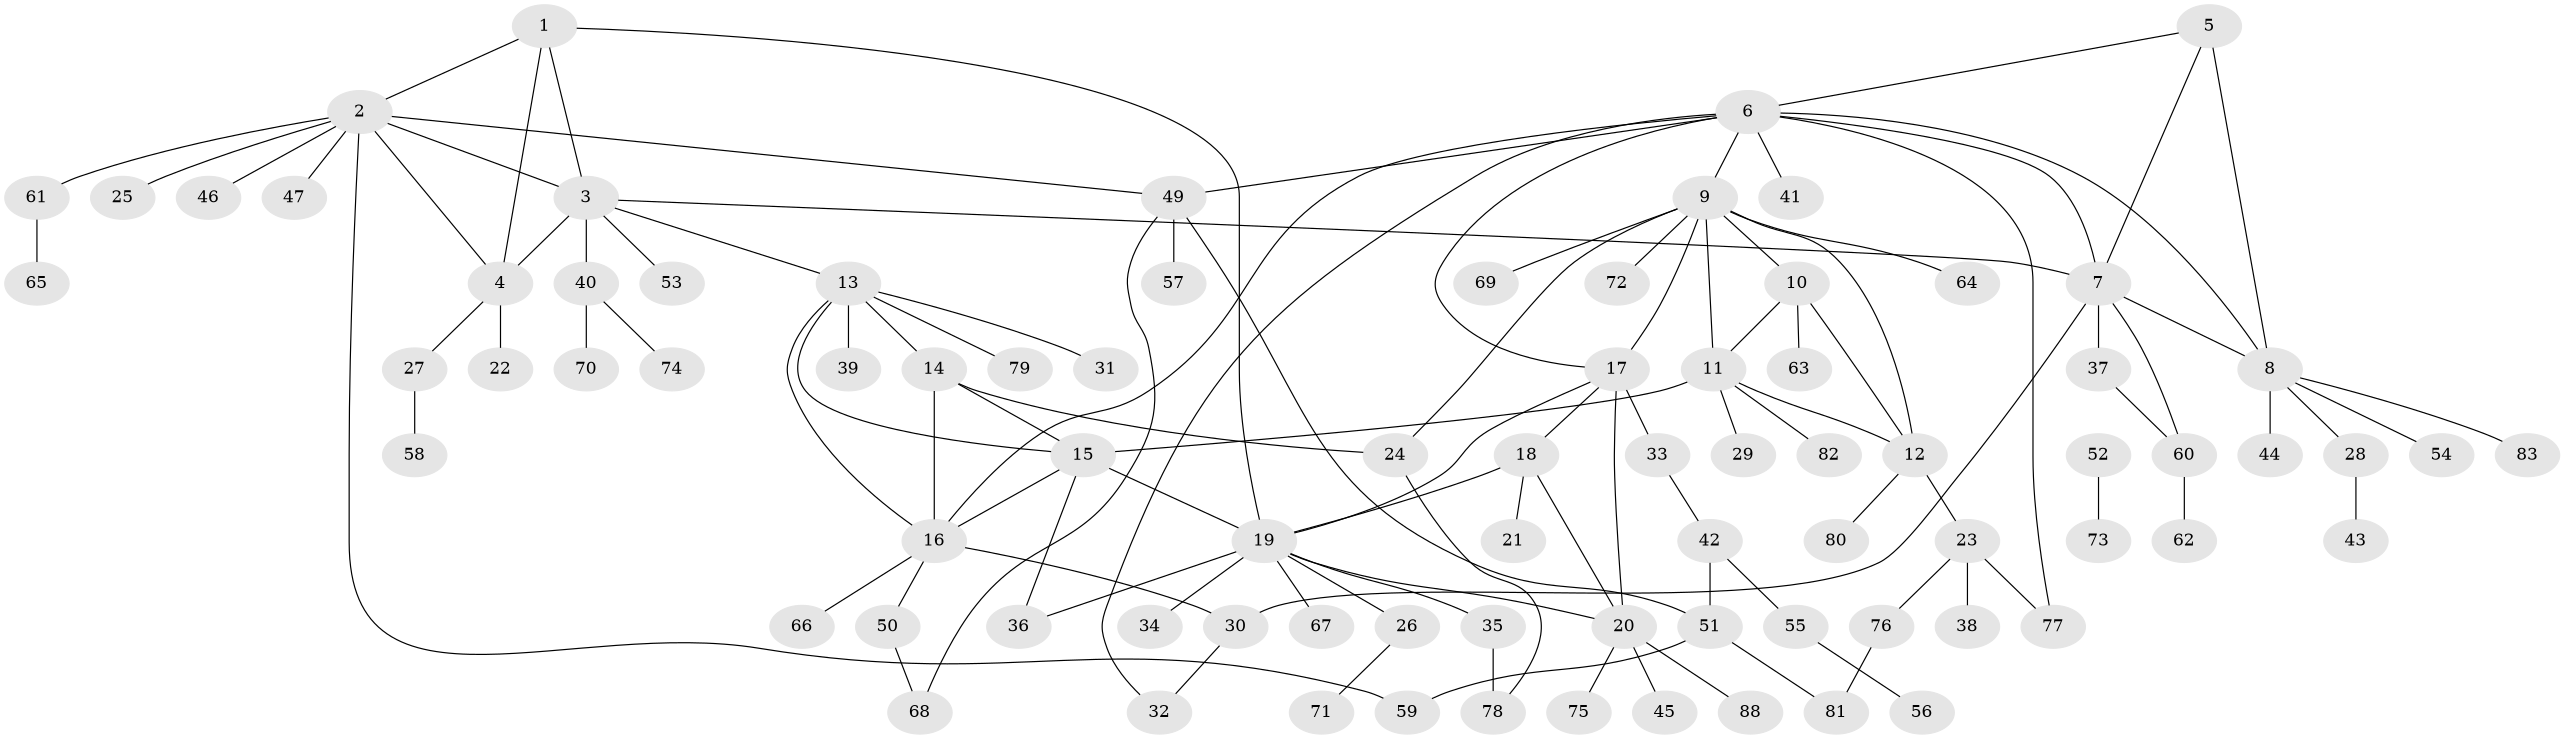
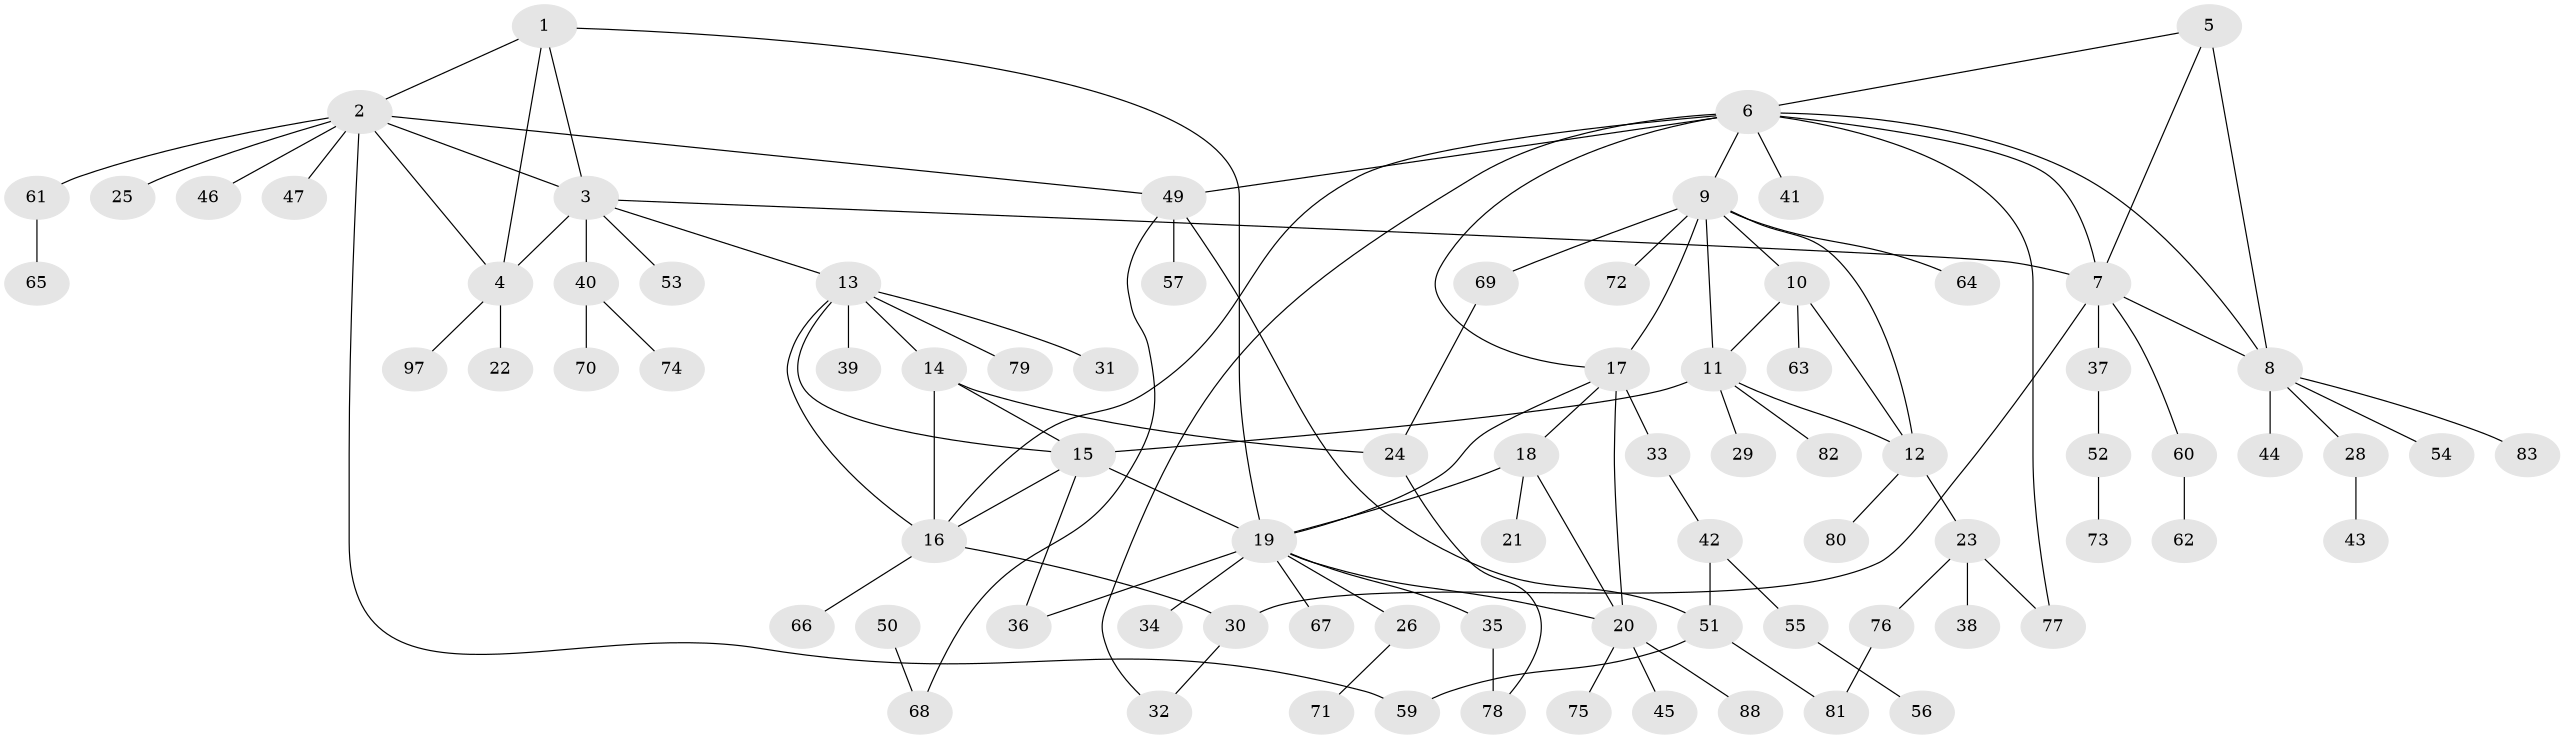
(1531, 305) -> (1441, 370)
(415, 369) -> (415, 369)
(2141, 412) -> (2099, 412)
(415, 455) -> none
(911, 584) -> none
